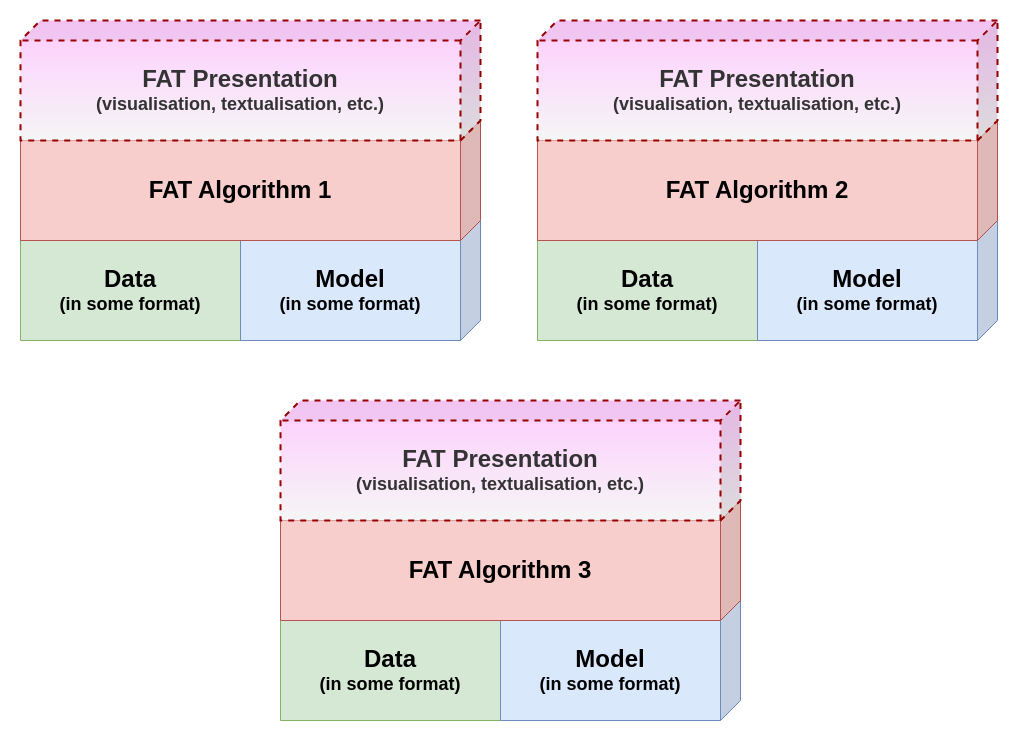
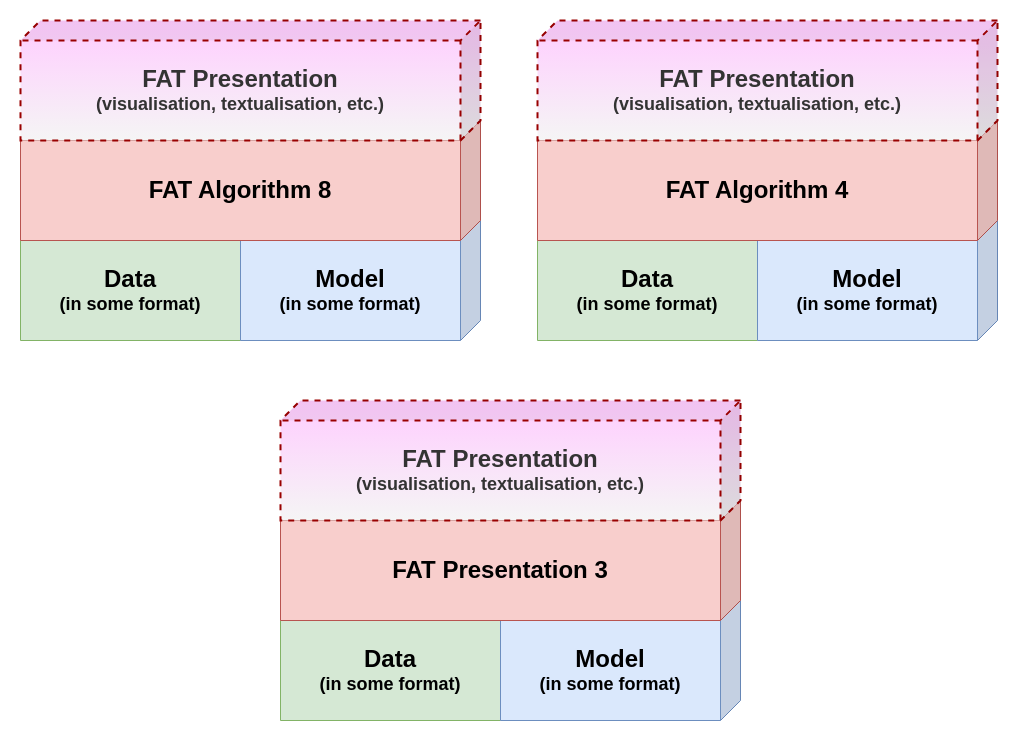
(241, 191) -> (241, 191)
(758, 191) -> (758, 191)
(501, 571) -> (501, 571)
